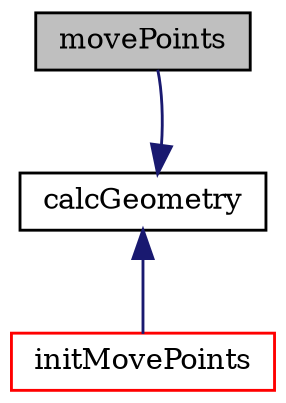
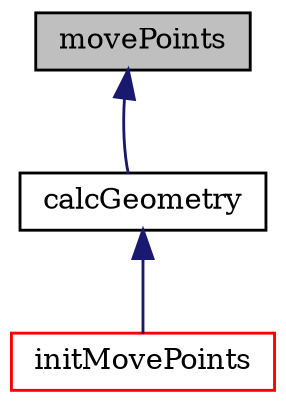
(162, 107) -> (124, 136)
